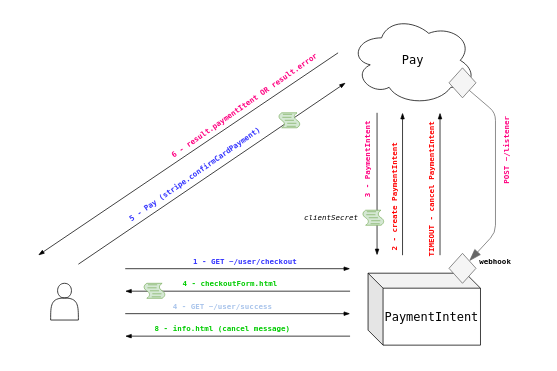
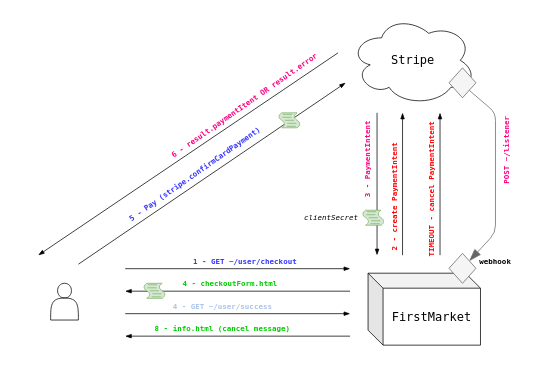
(413, 60) -> (413, 60)
(432, 317) -> (432, 317)
